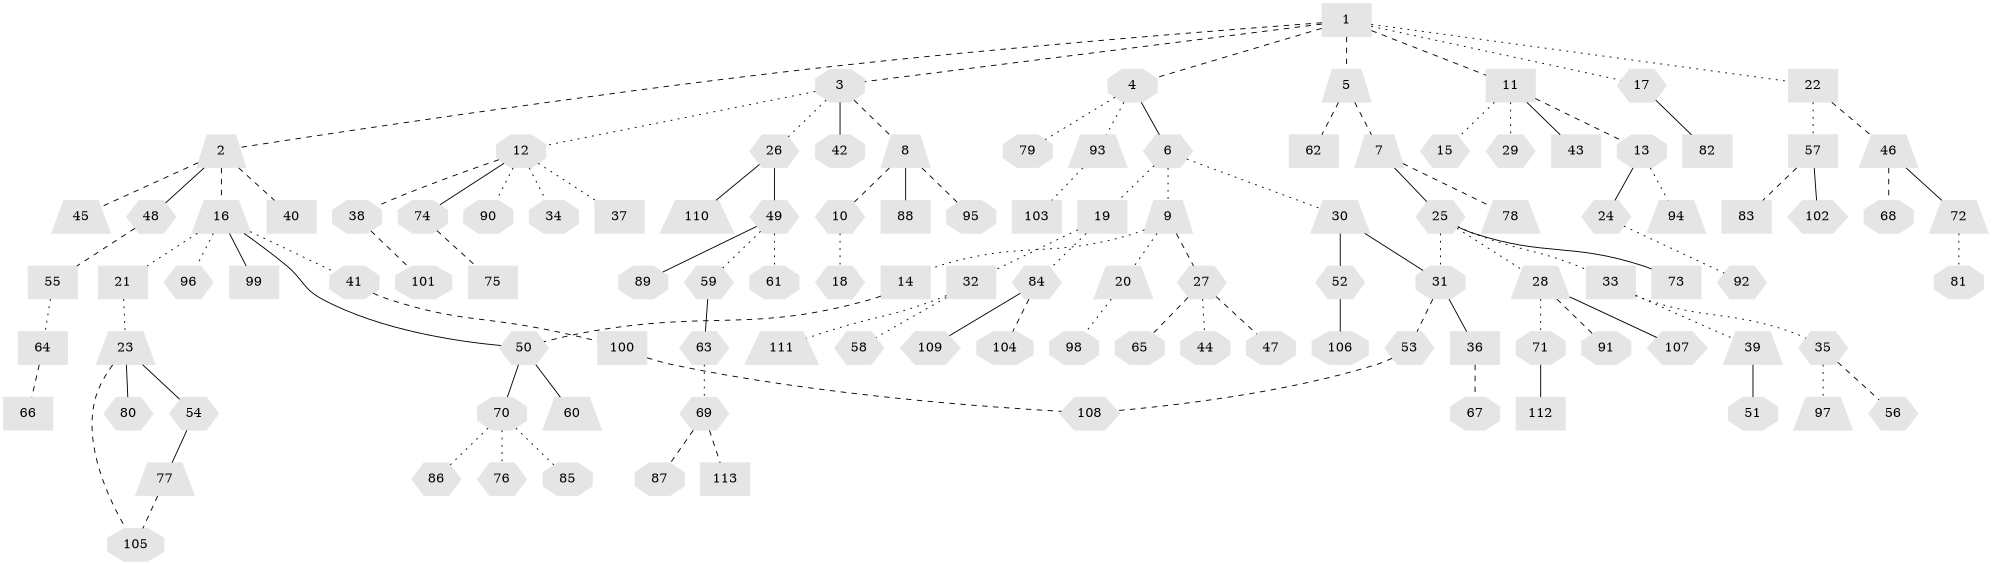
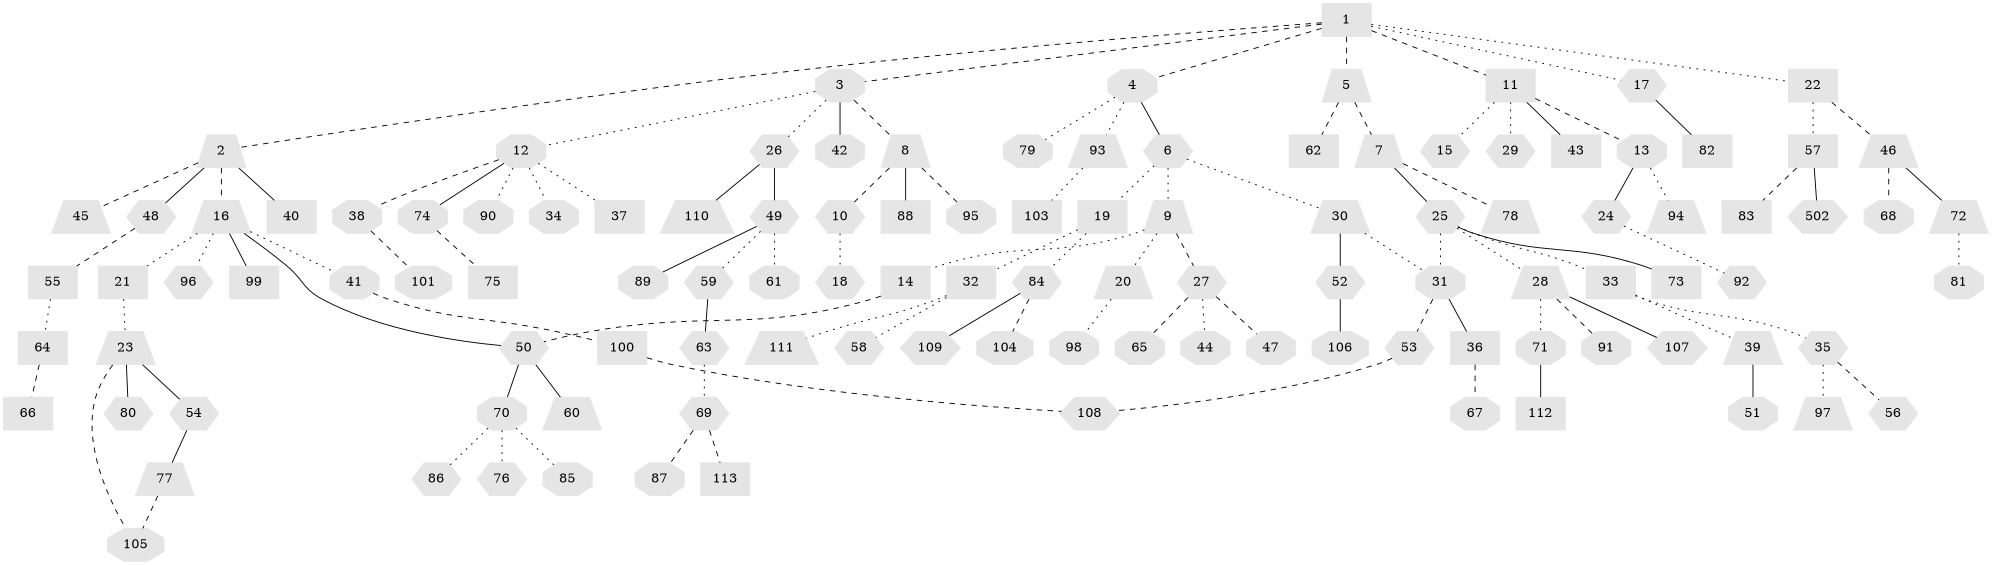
(257, 184) -> (257, 184)
(1818, 217) -> (1818, 217)
(1394, 252) -> (1394, 252)
